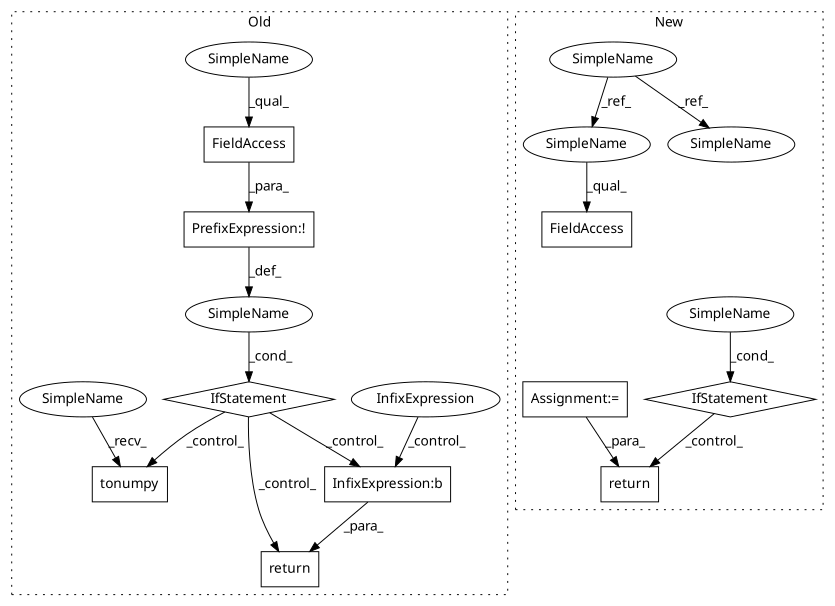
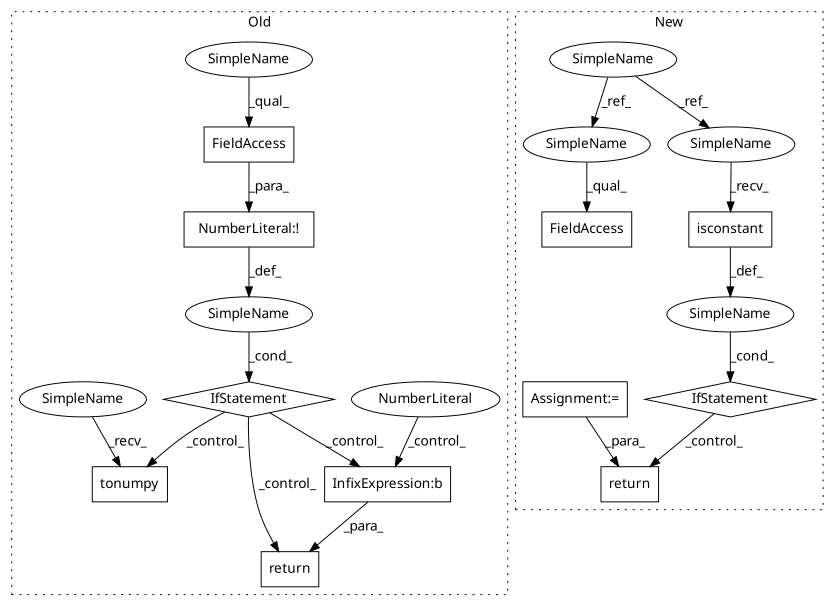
(249, 229) -> (249, 229)
none -> (730, 229)
(426, 399) -> (426, 399)
